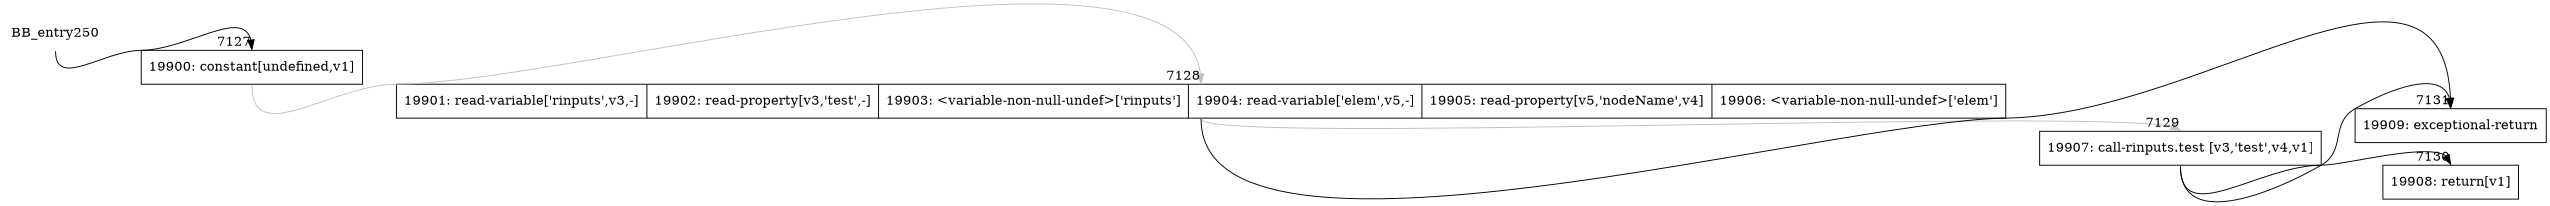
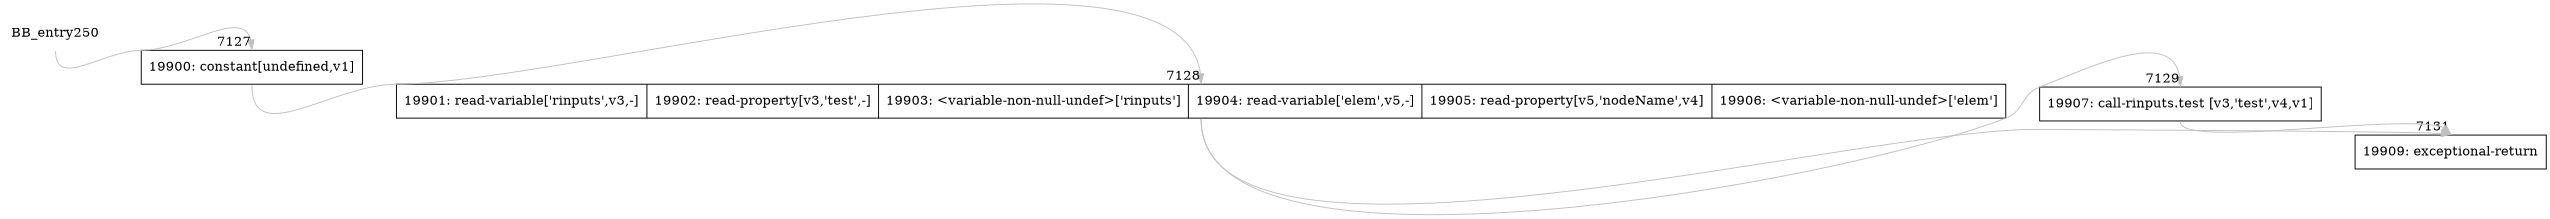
(151, 49) -> (151, 49)
(1837, 139) -> (1802, 157)
(2330, 158) -> (2351, 126)
(2451, 182) -> none
